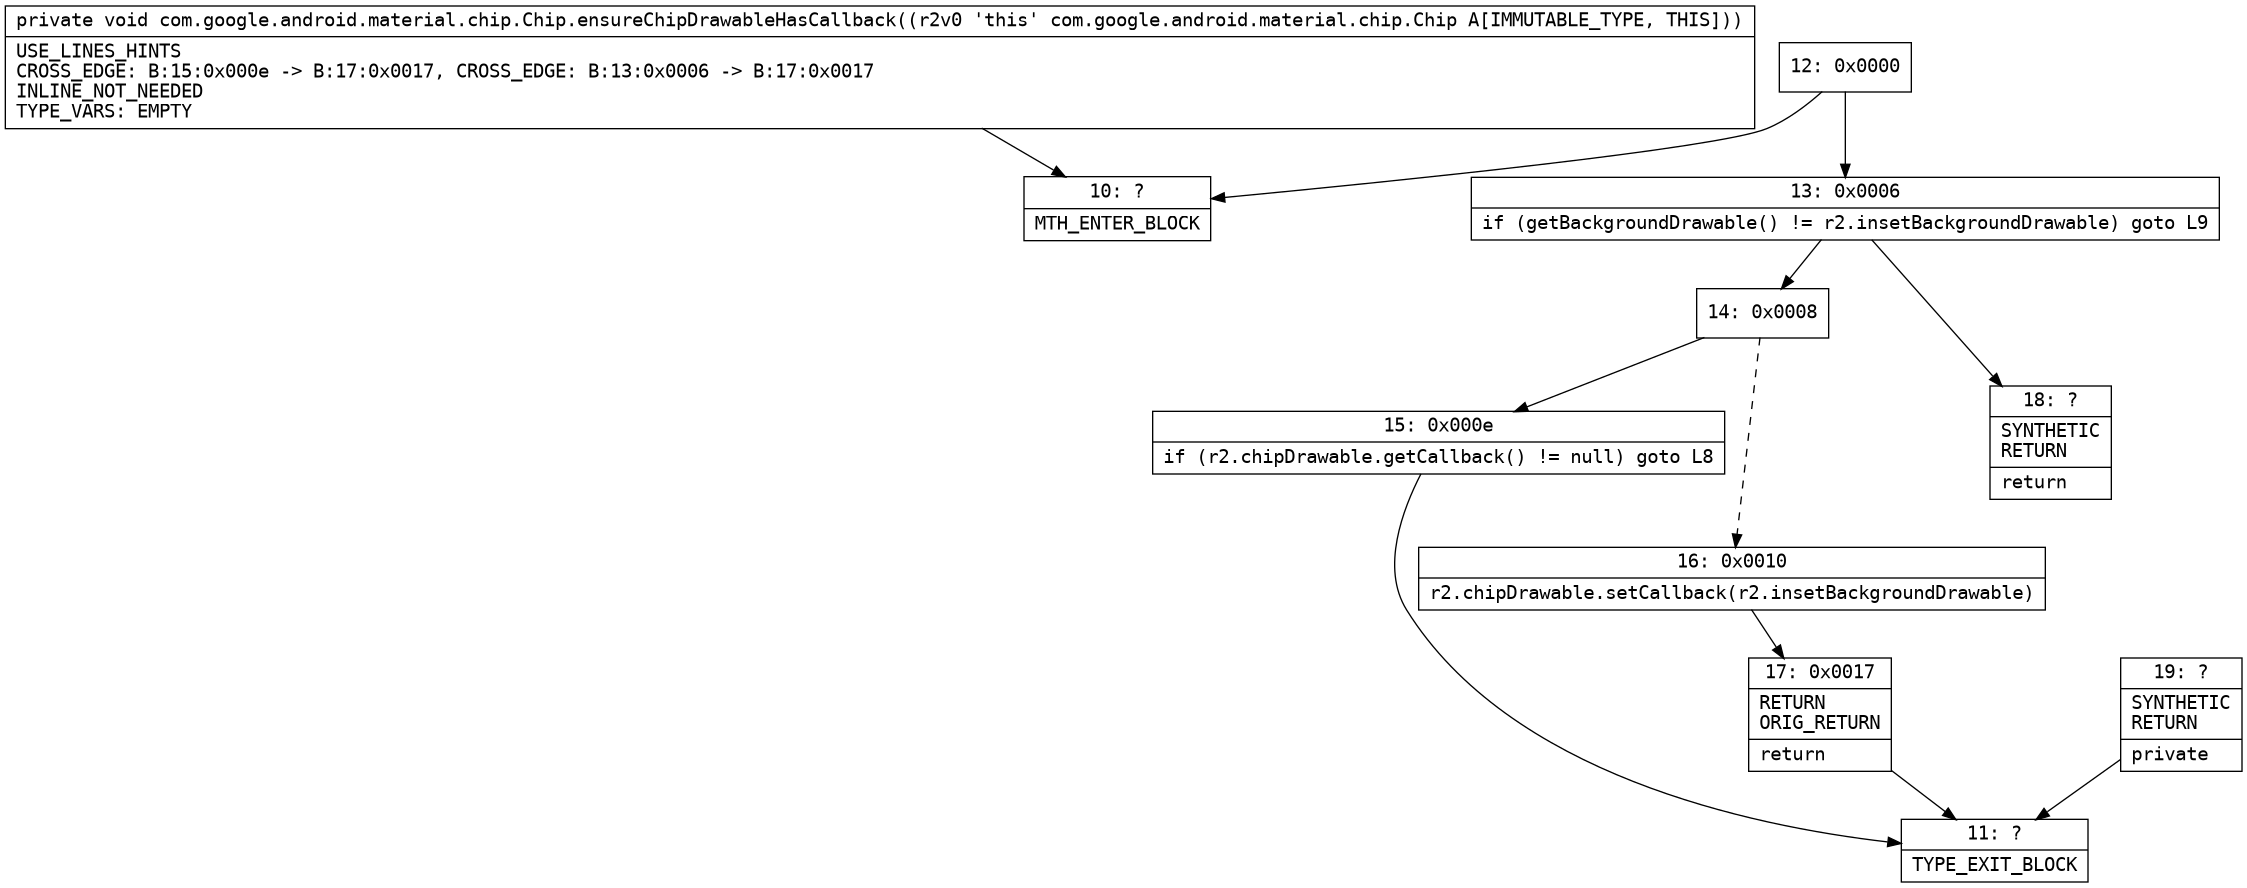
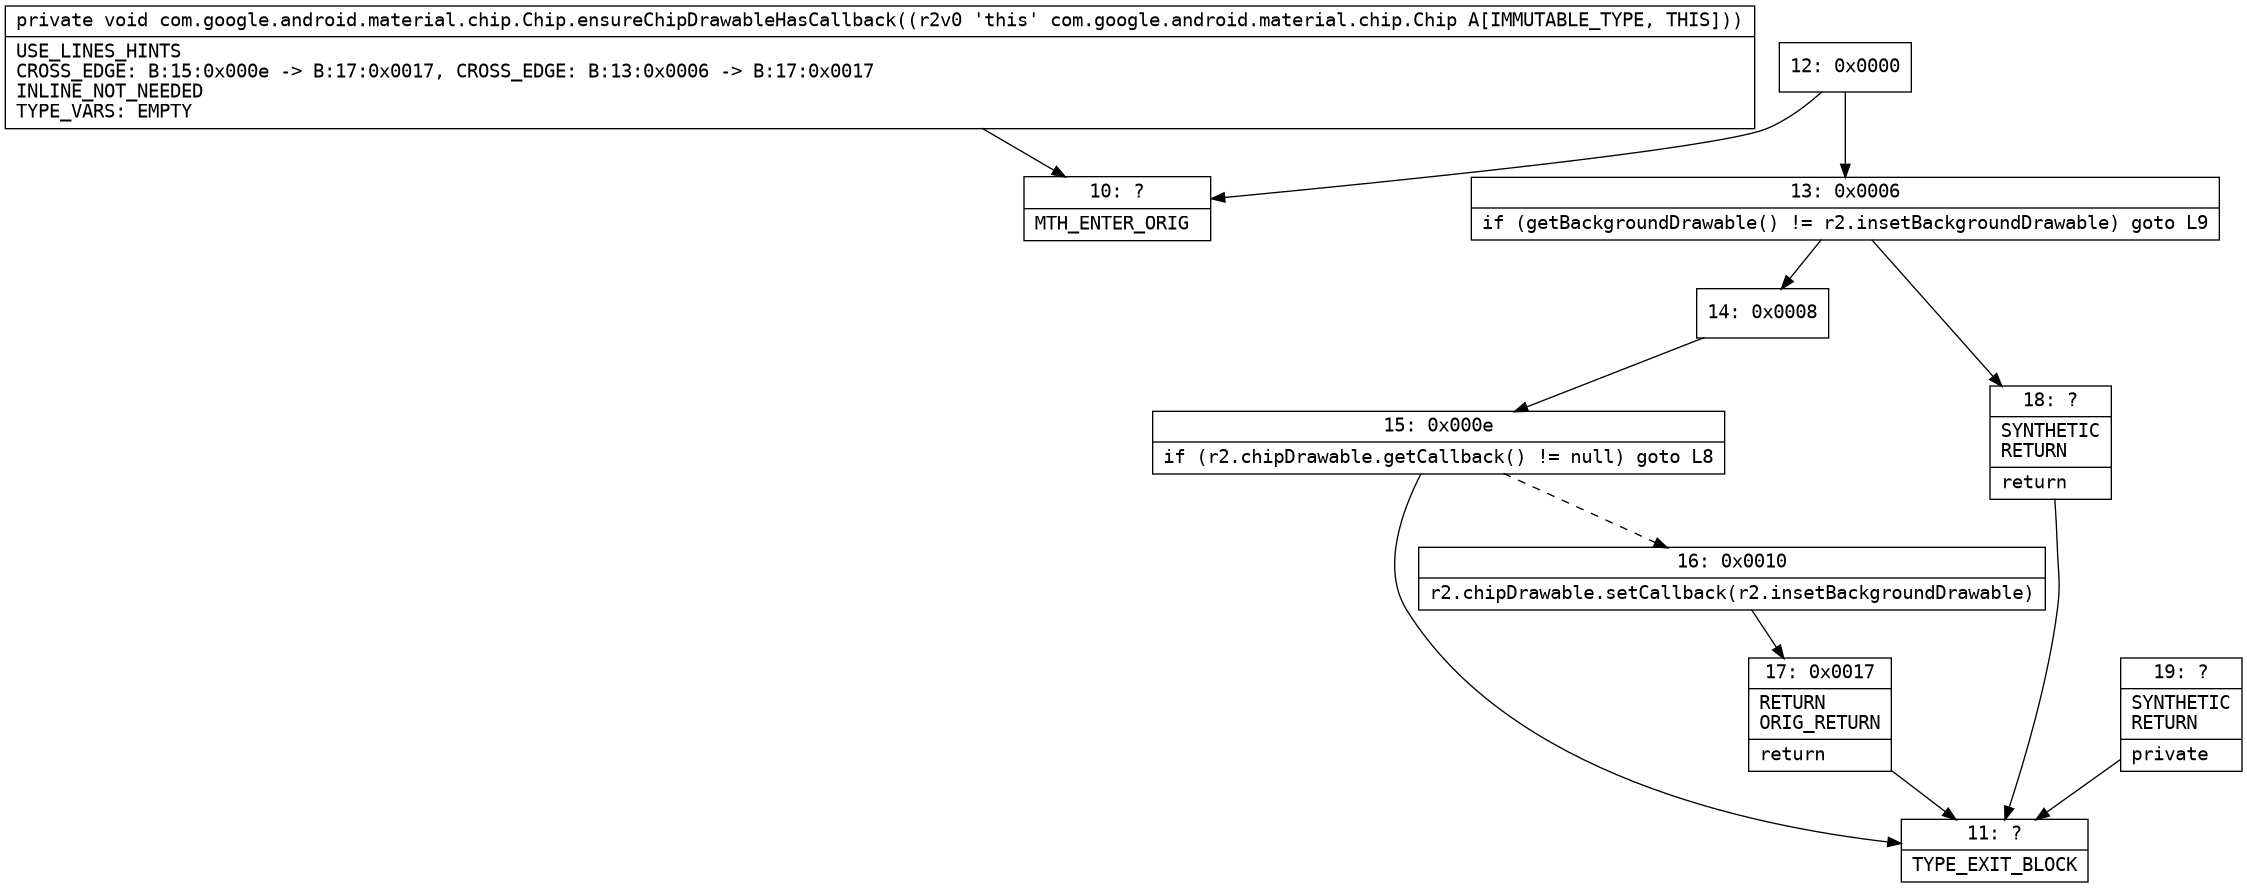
(1117, 224) -> (1112, 224)
(1749, 436) -> (1579, 508)
none -> (2050, 655)
